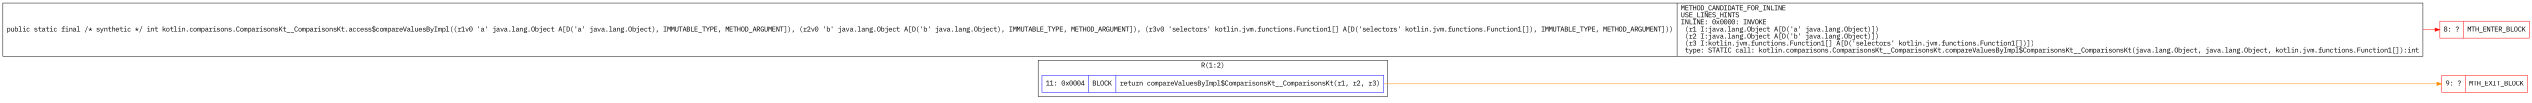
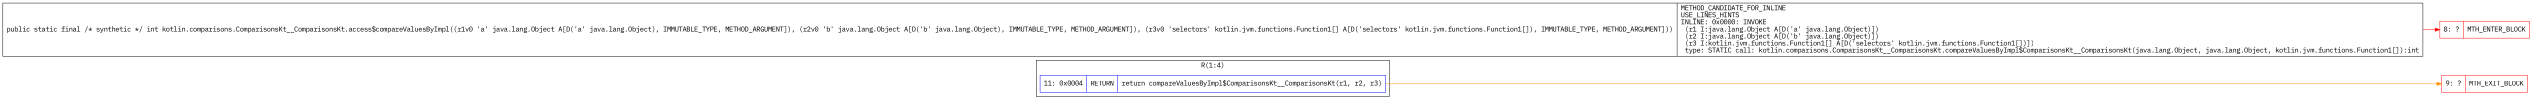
(1213, 66) -> (1213, 66)
(1102, 84) -> (1102, 84)
